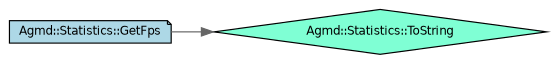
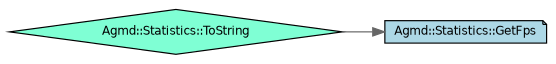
(186, 32) -> (358, 32)
